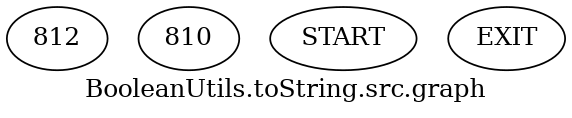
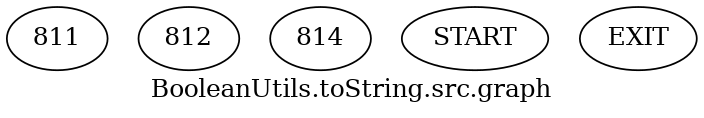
none -> (57, 39)
(189, 39) -> (321, 39)
